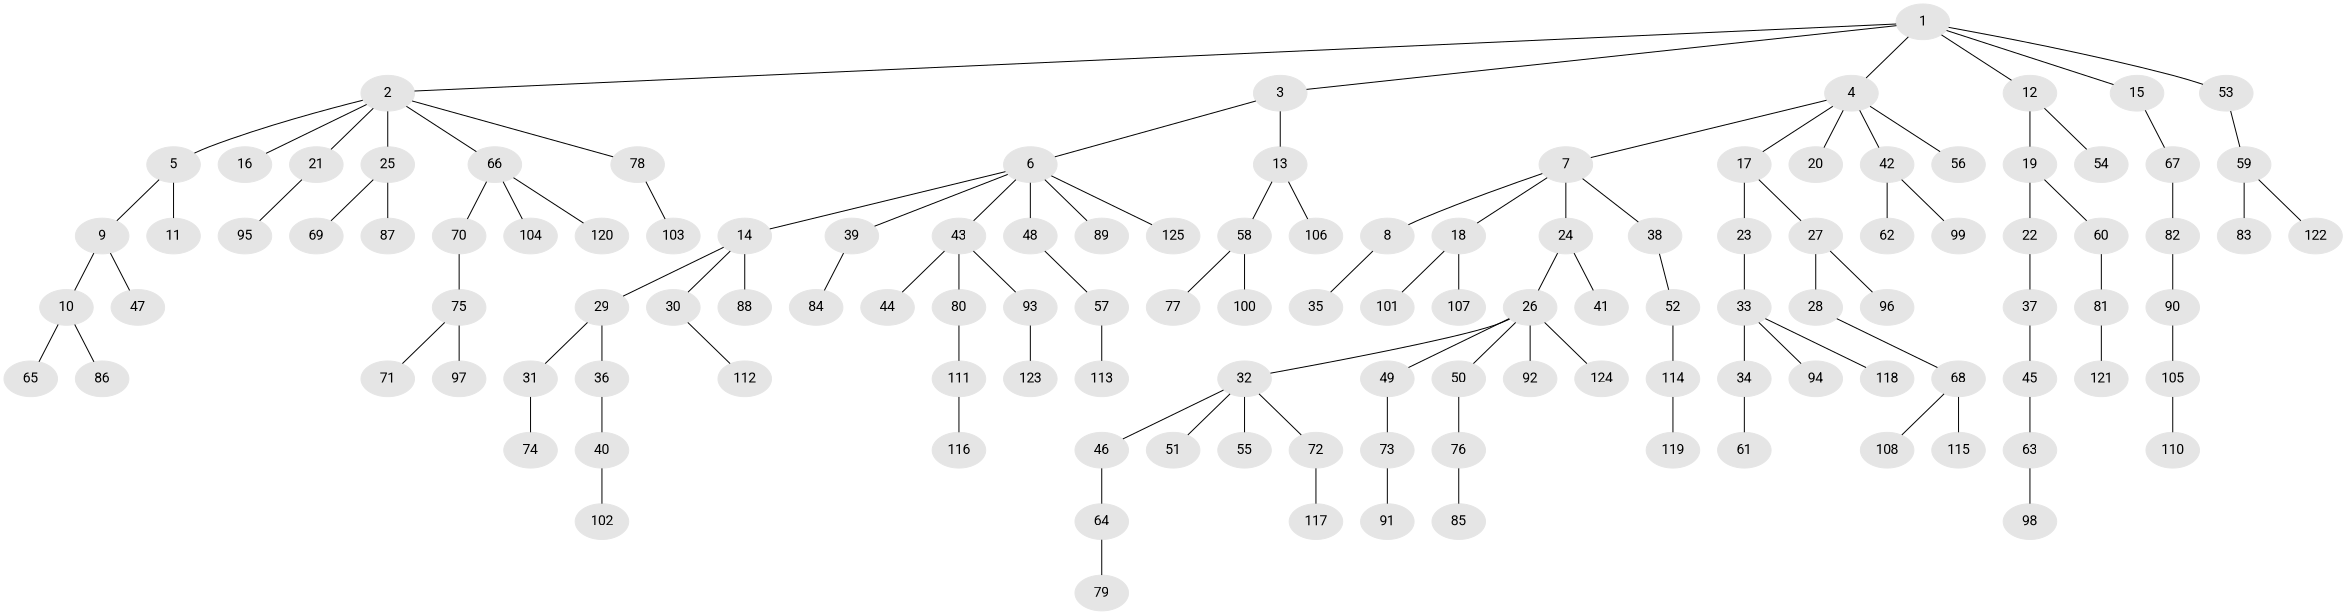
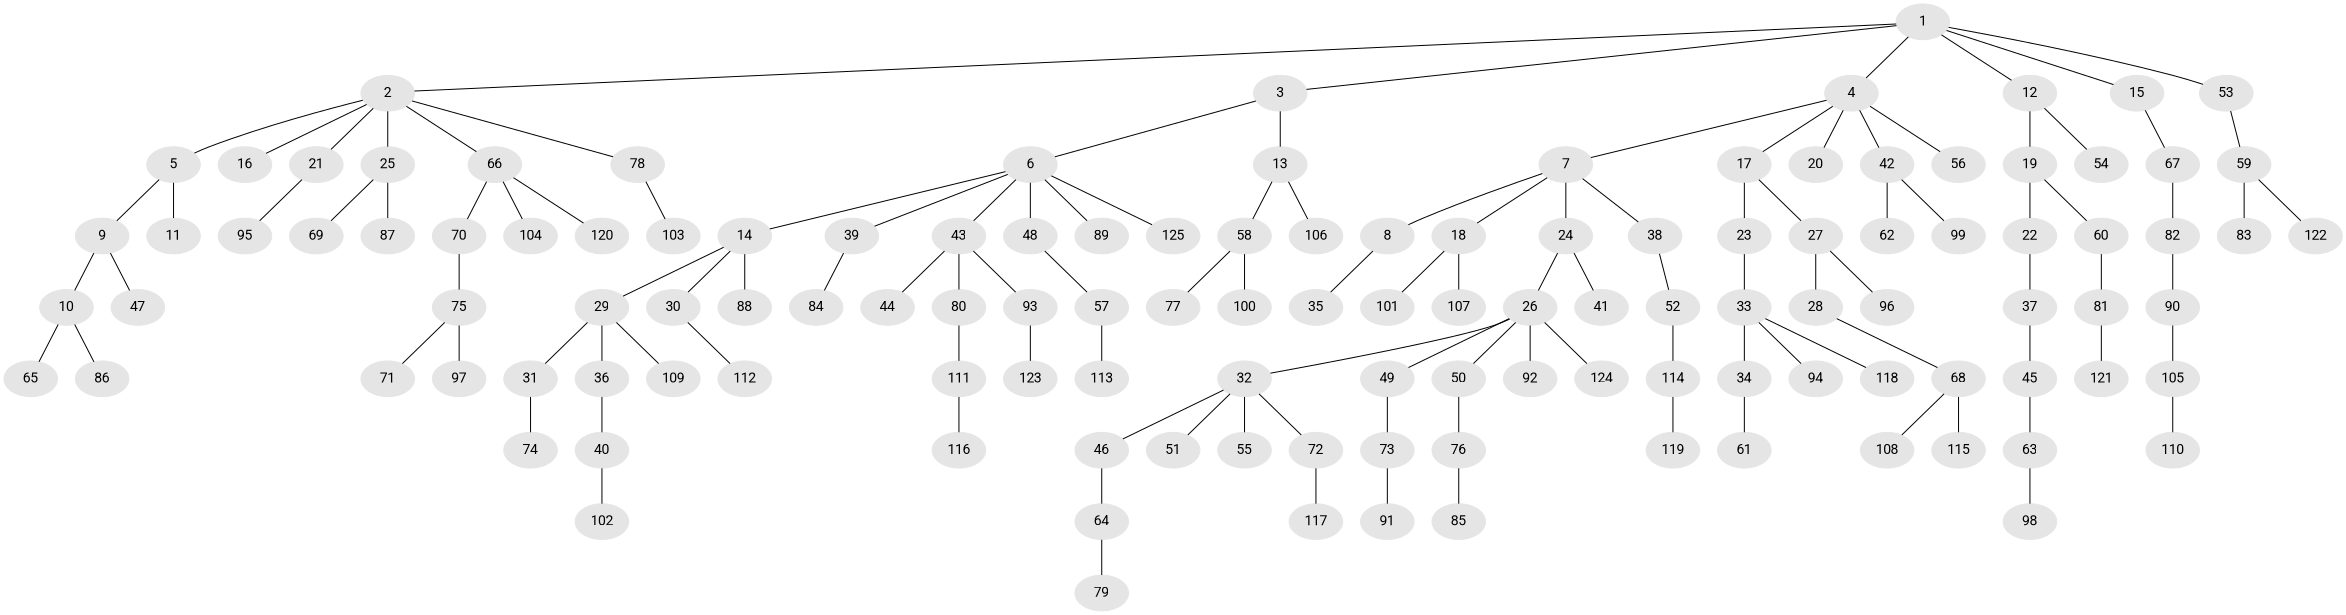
none -> (673, 379)
